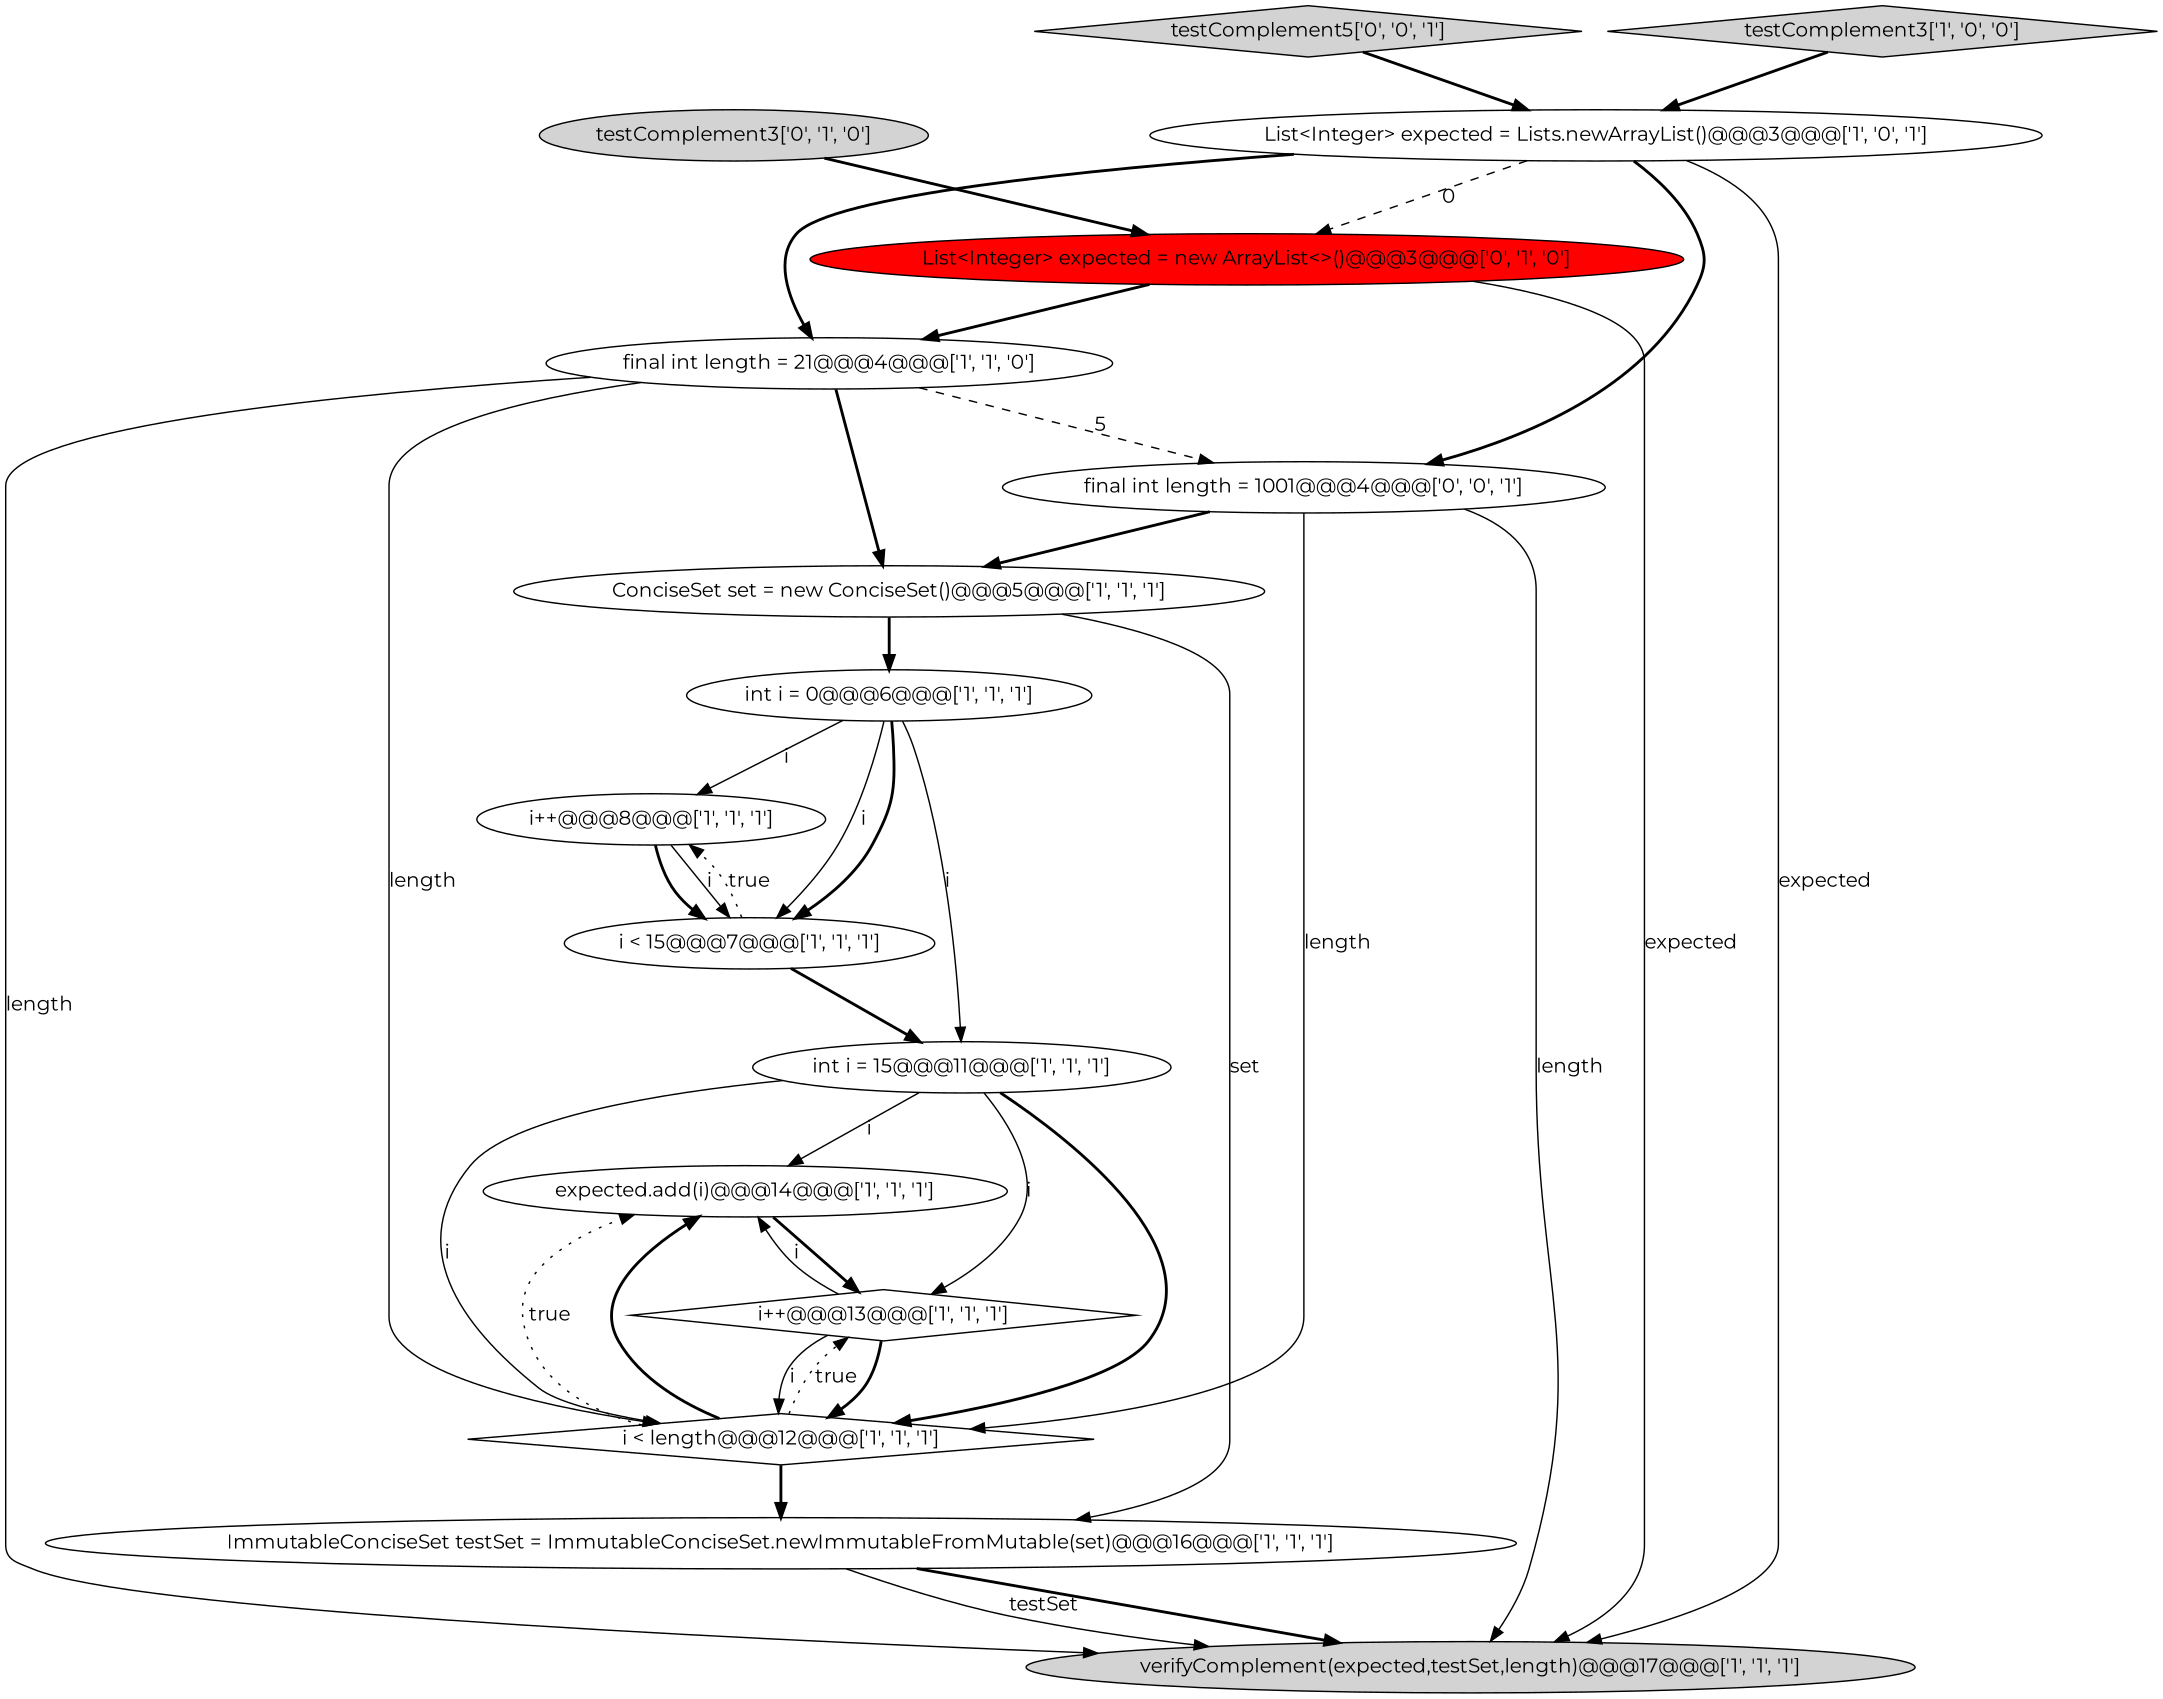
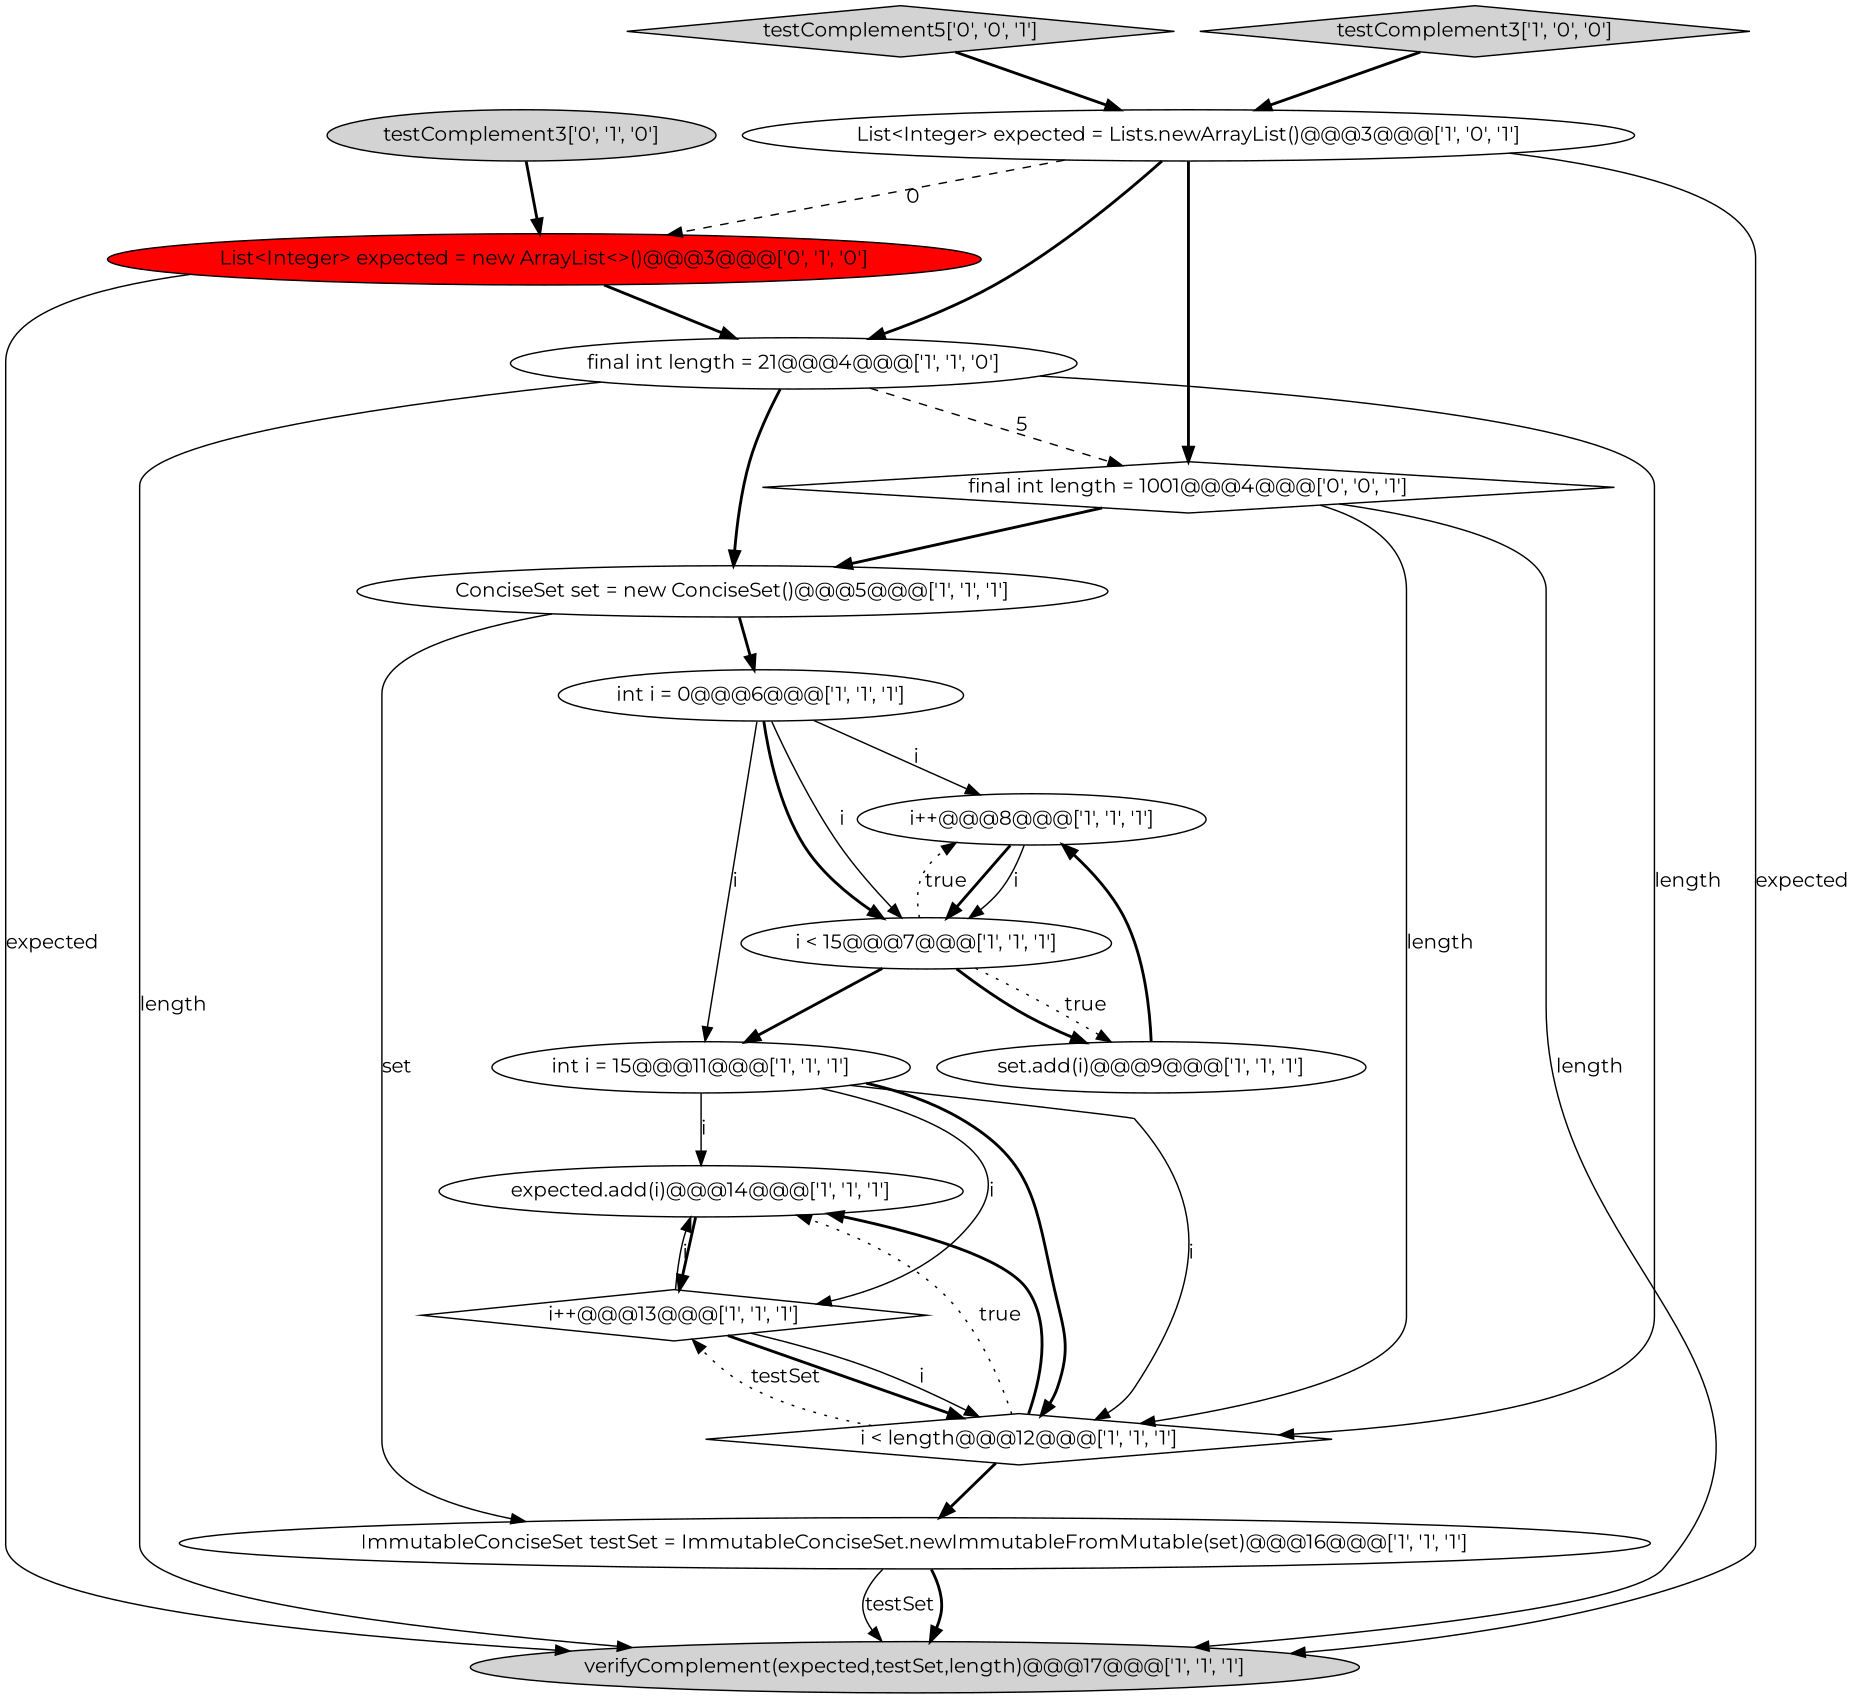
(1304, 487) -> (1188, 487)
none -> (1151, 1067)
(836, 1377) -> (786, 1377)
